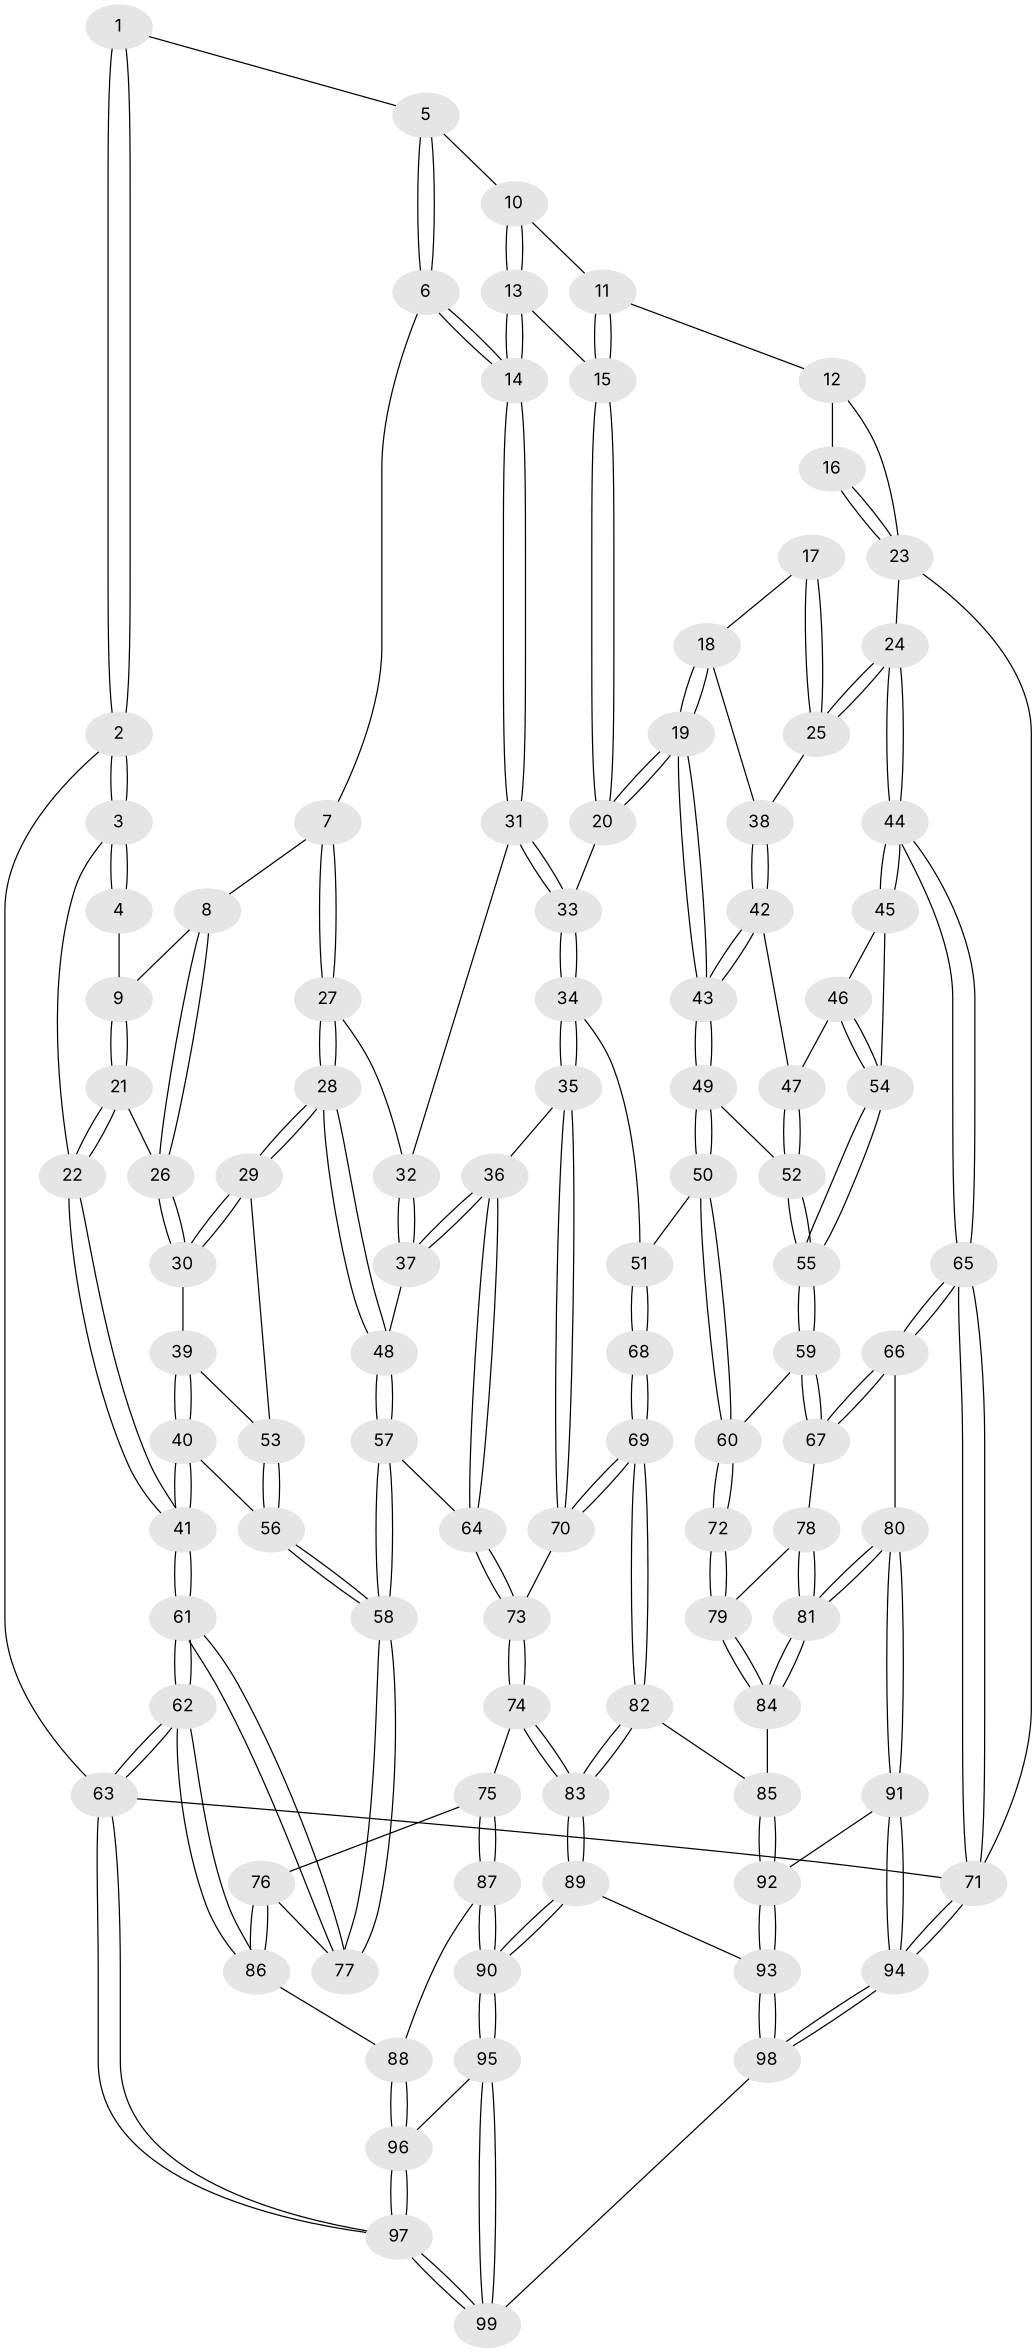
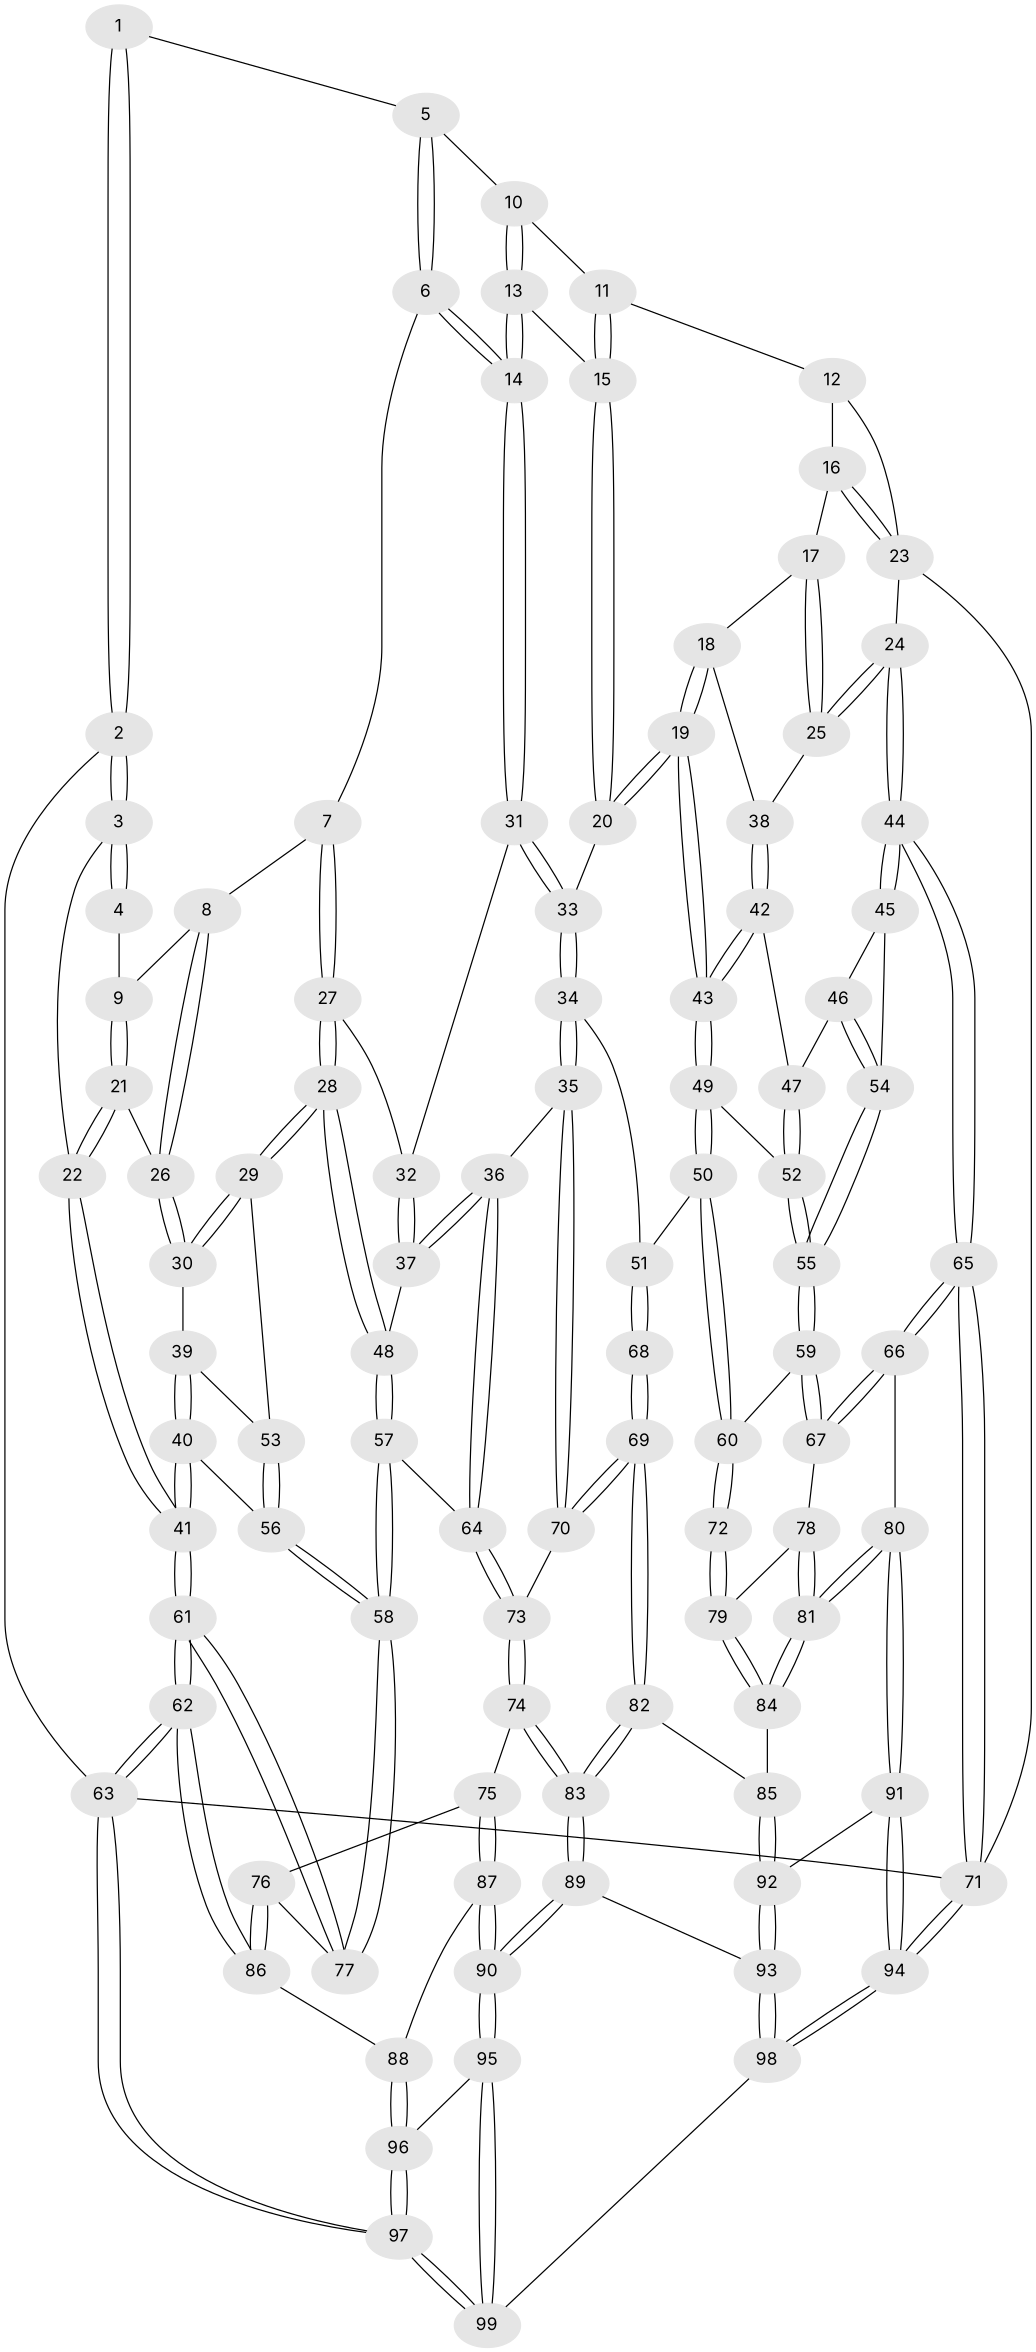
none -> (822, 513)
